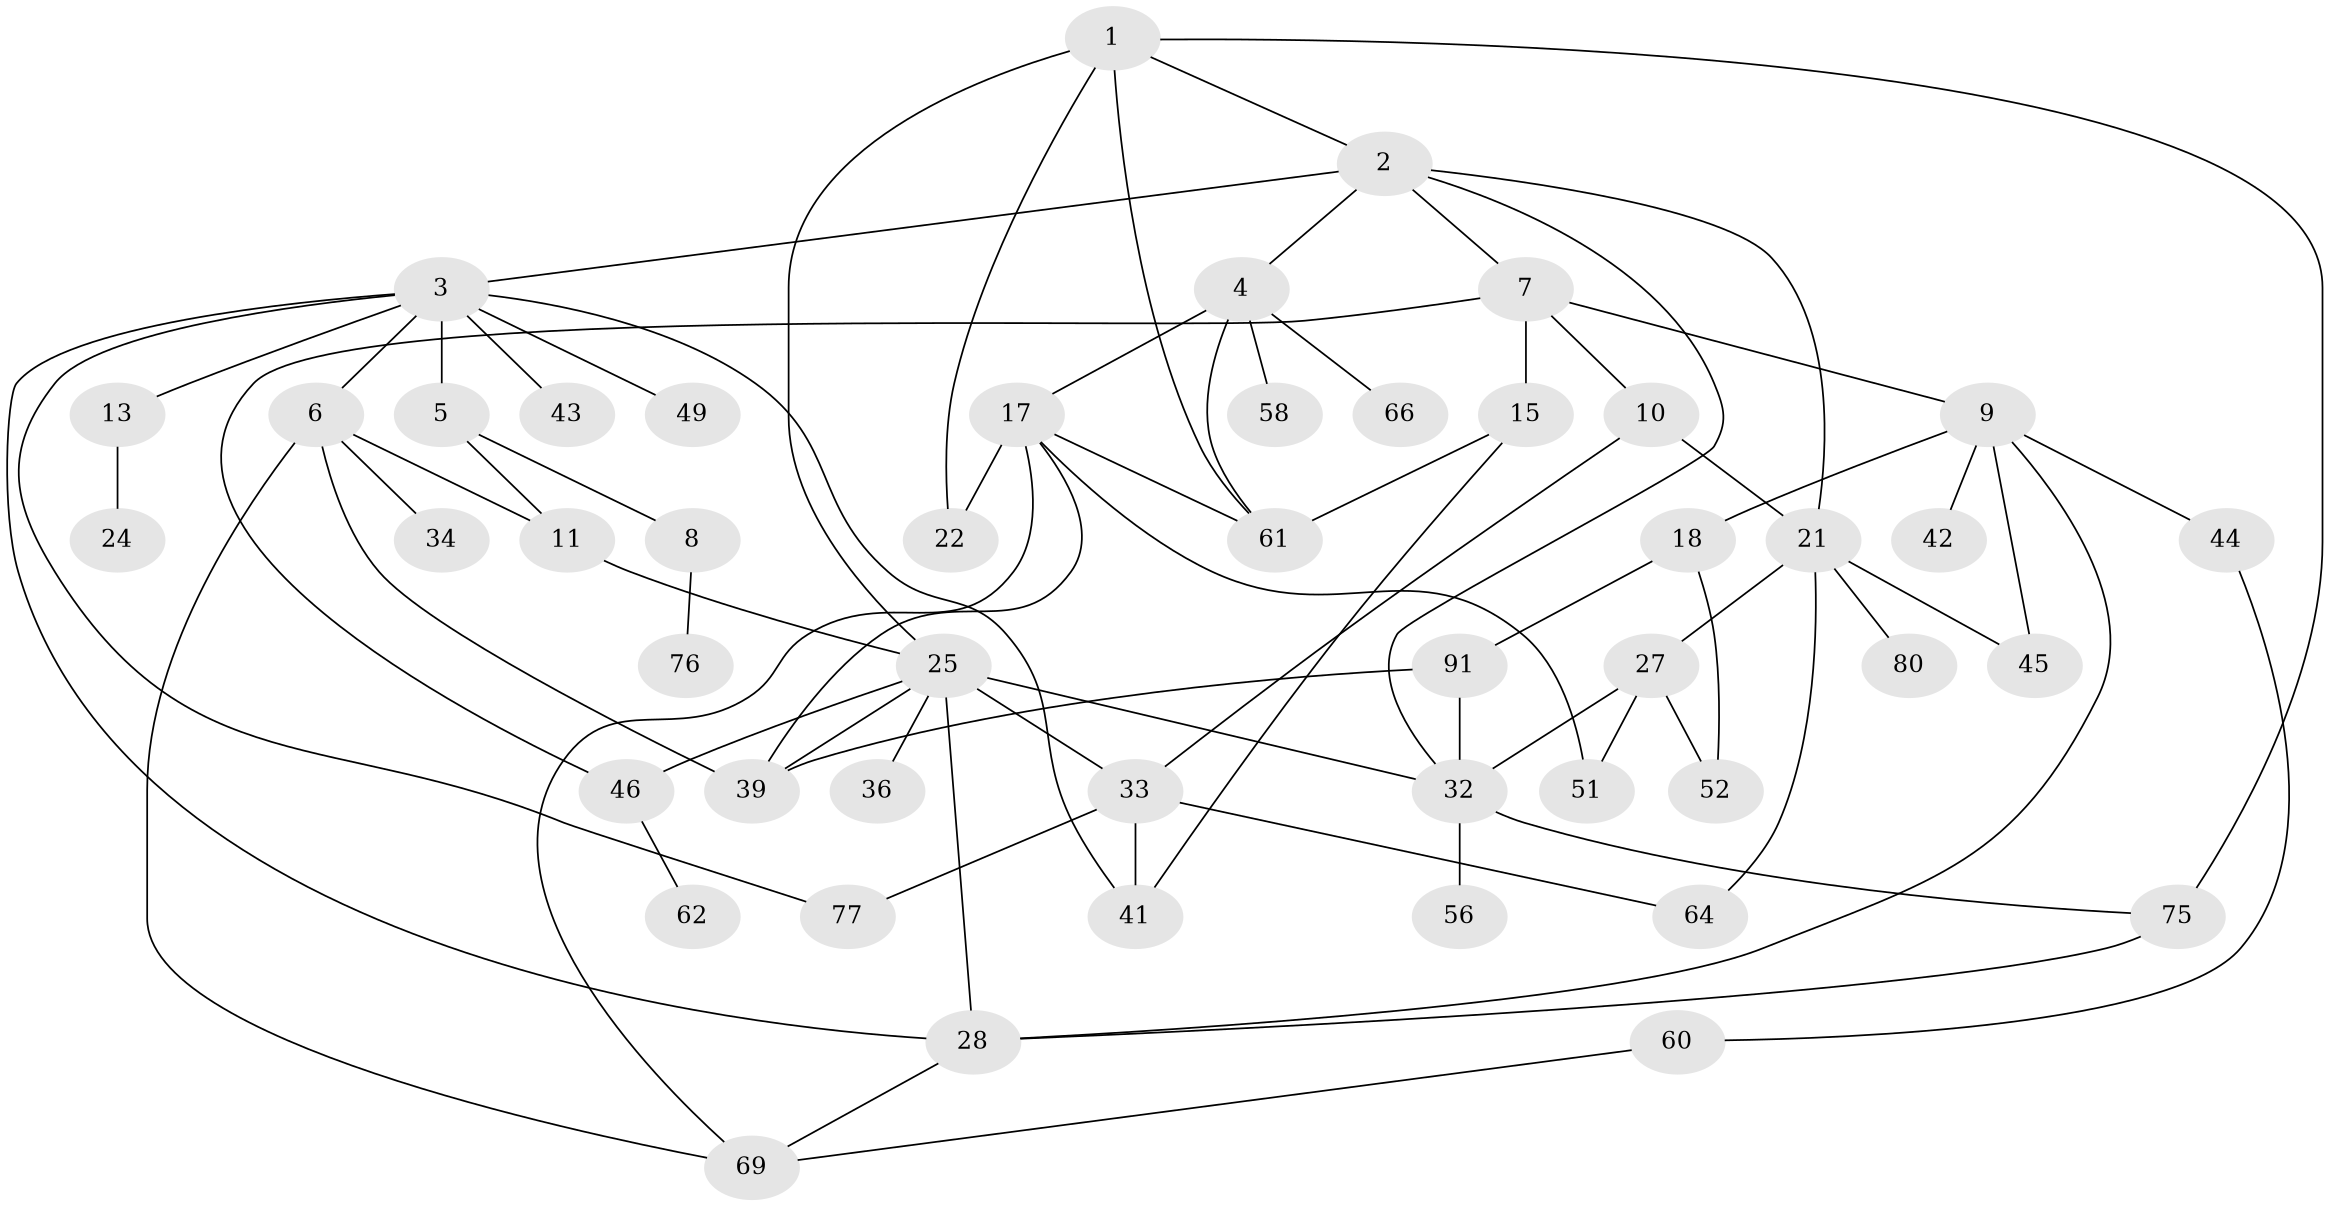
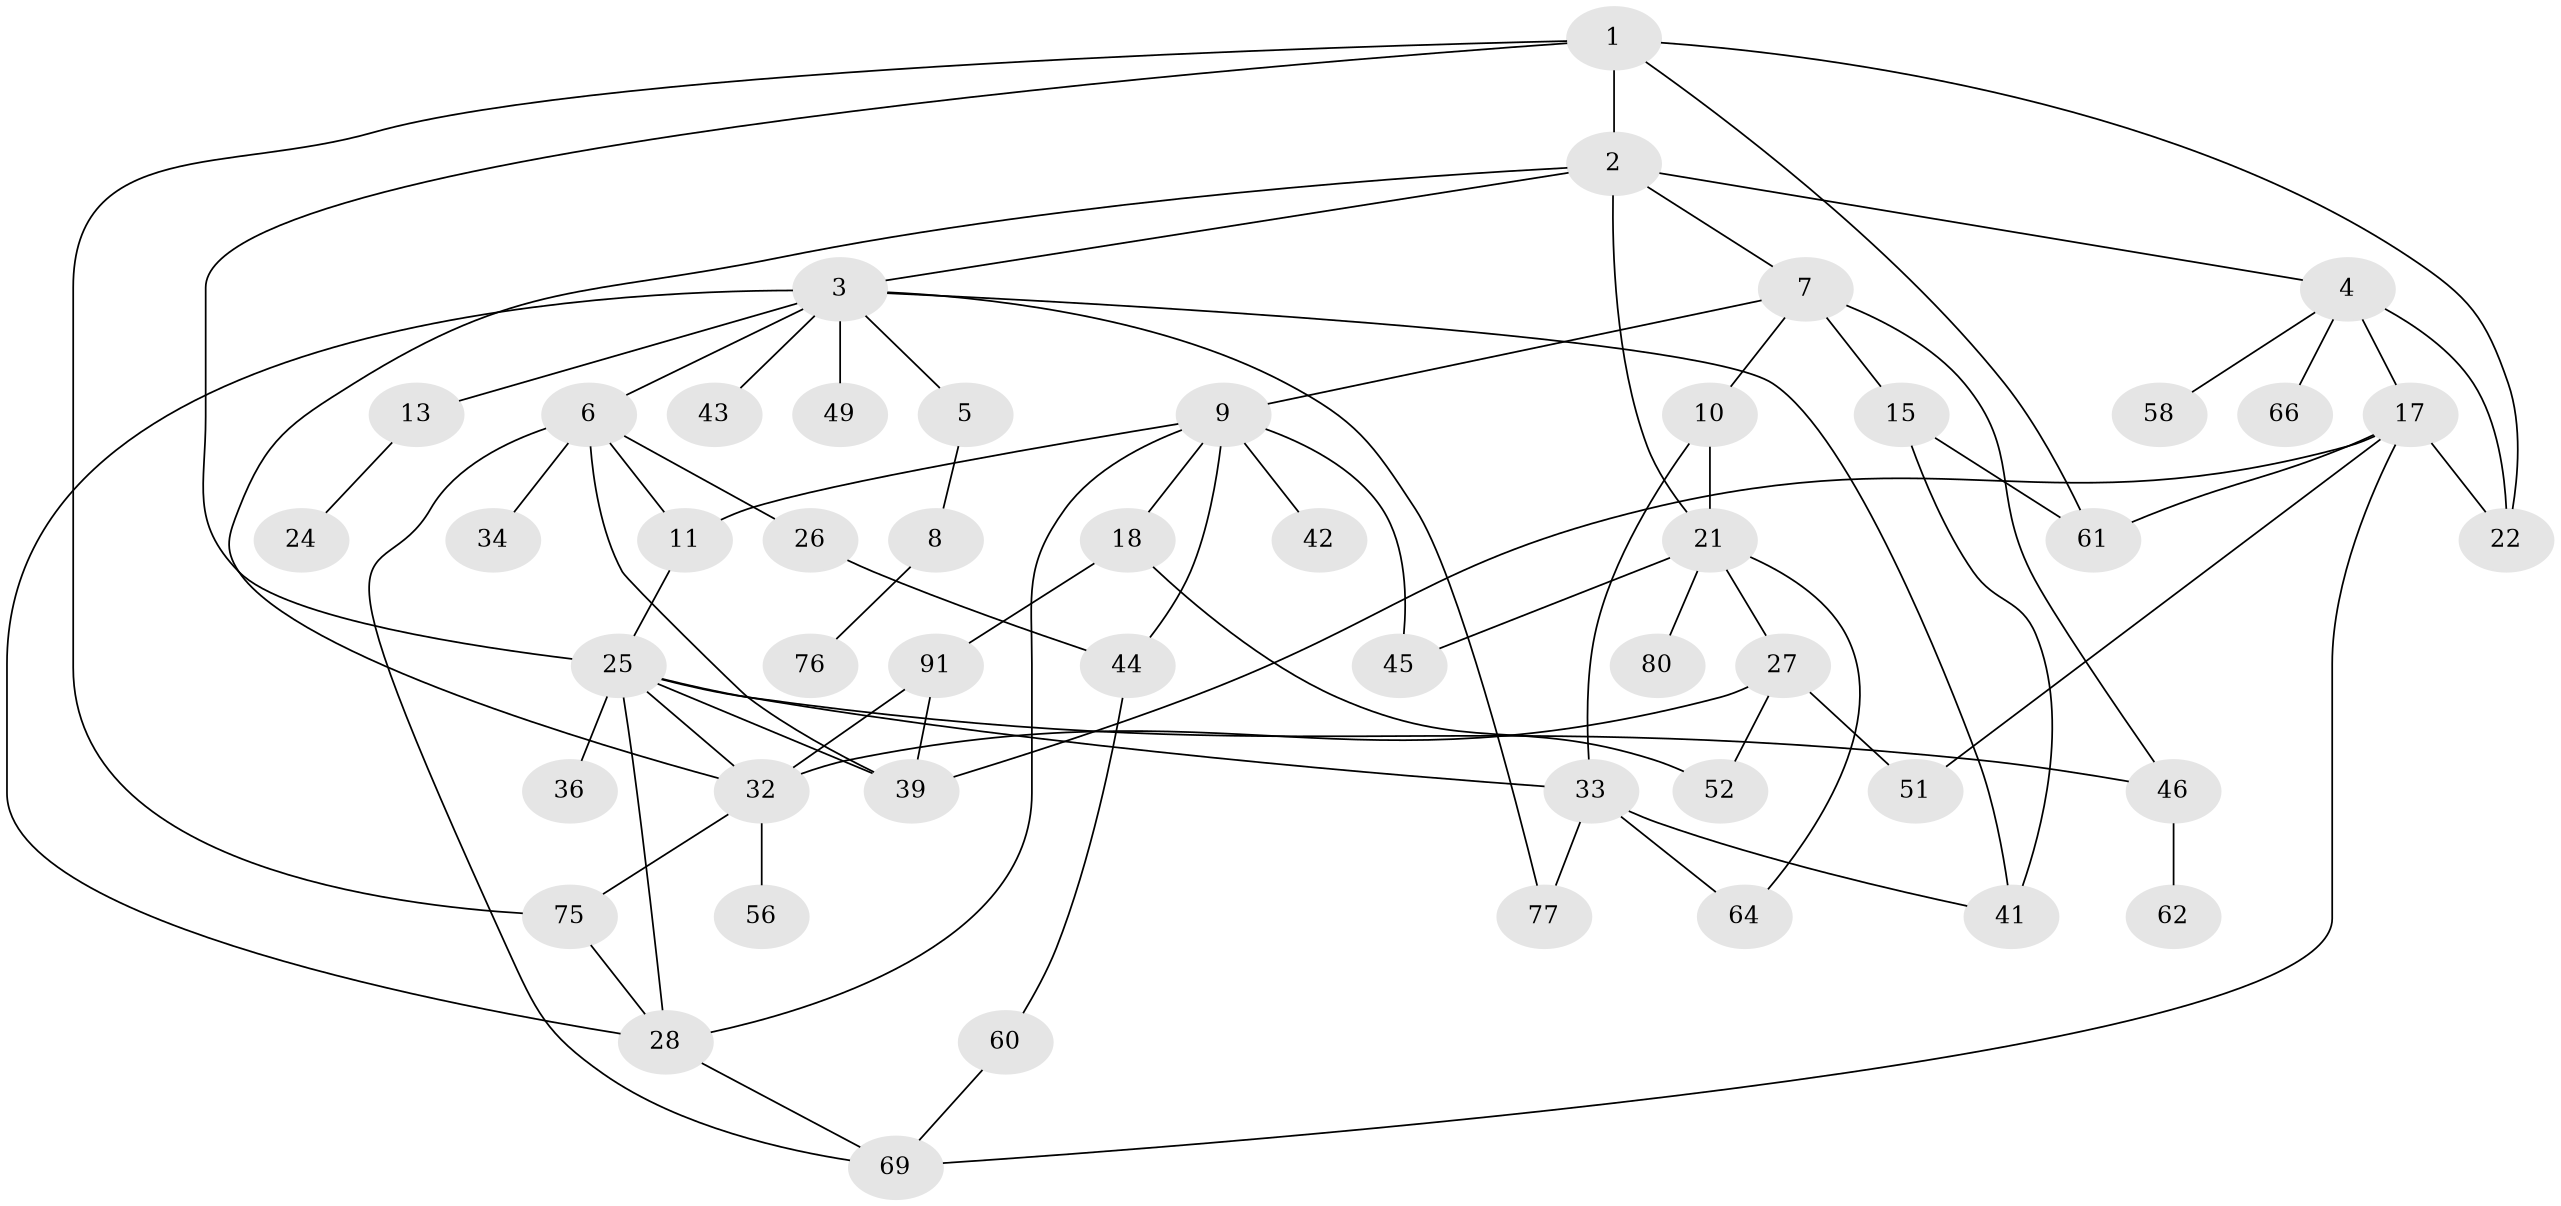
(1208, 420) -> (2477, 390)
(504, 477) -> (936, 466)
none -> (811, 540)
